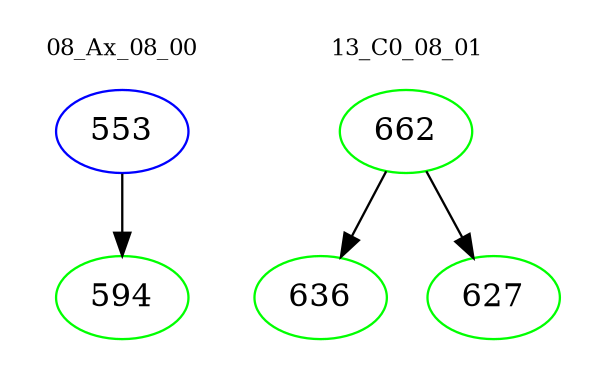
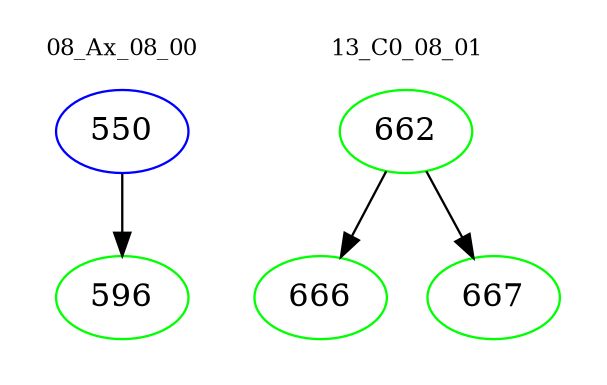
(122, 131) -> (122, 131)
(122, 298) -> (122, 298)
(321, 298) -> (321, 298)
(494, 298) -> (494, 298)
